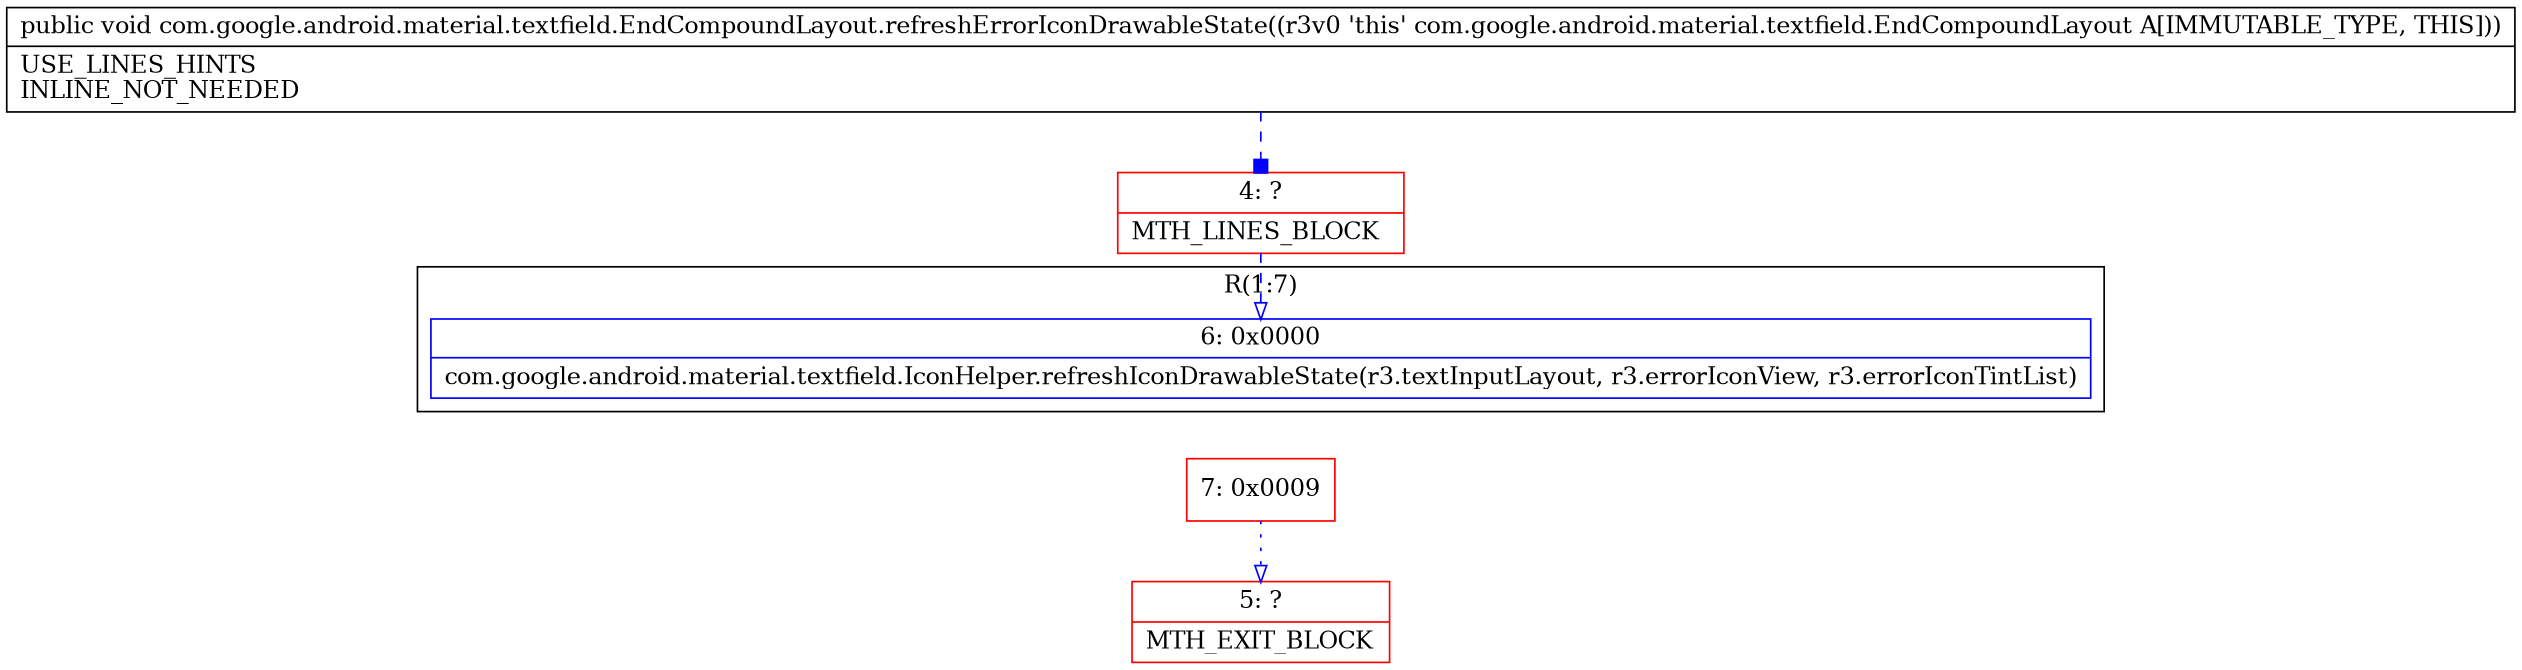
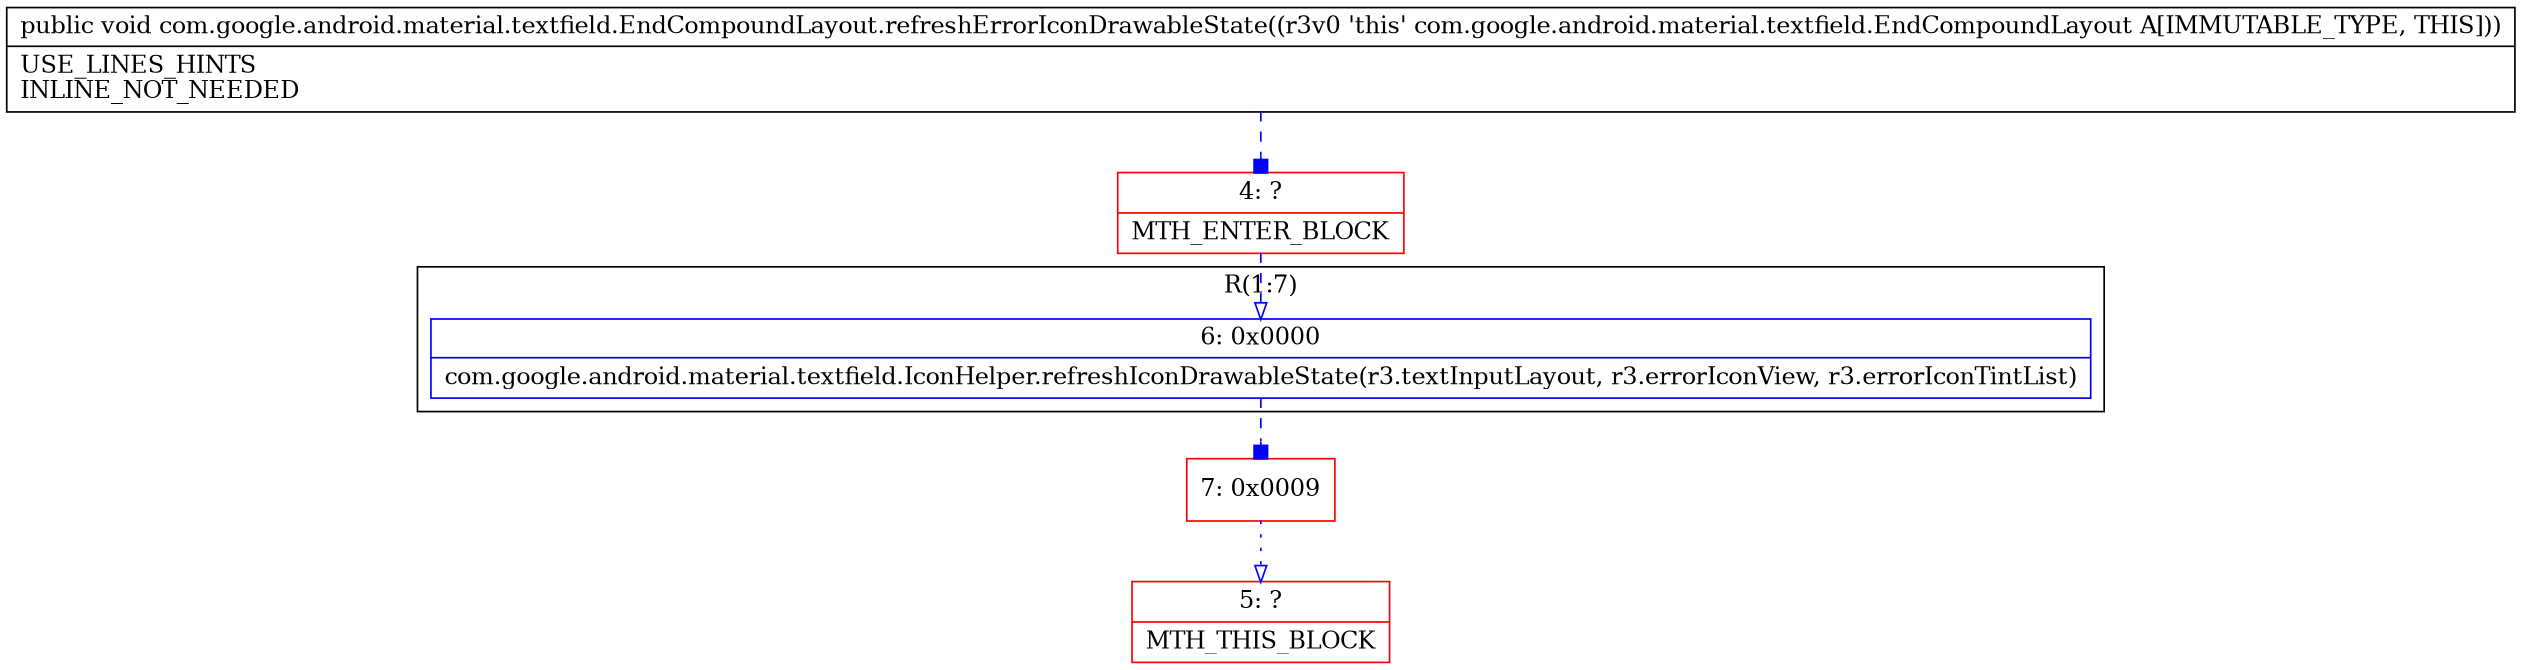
(1256, 232) -> (1261, 232)
none -> (1261, 422)
(1260, 641) -> (1261, 641)
